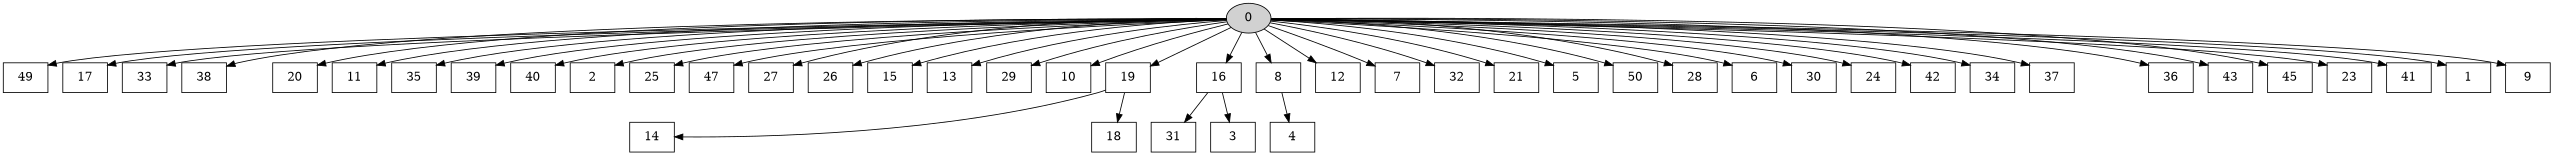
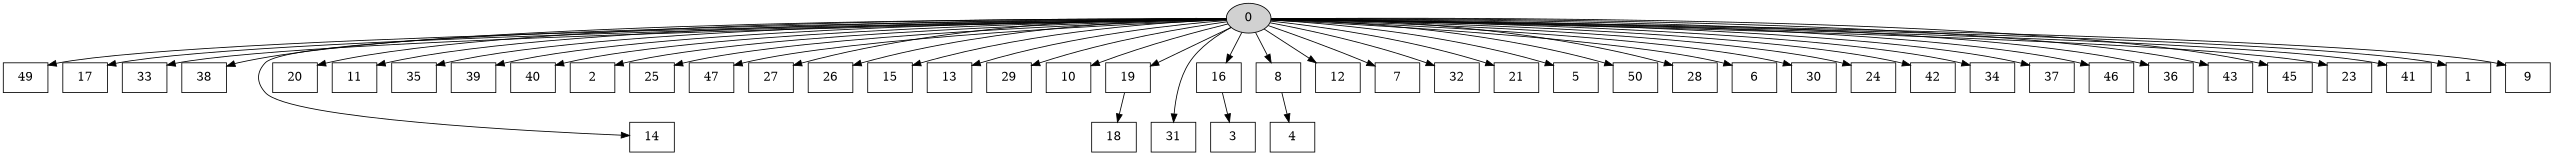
none -> (2111, 78)
(1199, 104) -> (1190, 62)
(896, 127) -> (259, 81)
